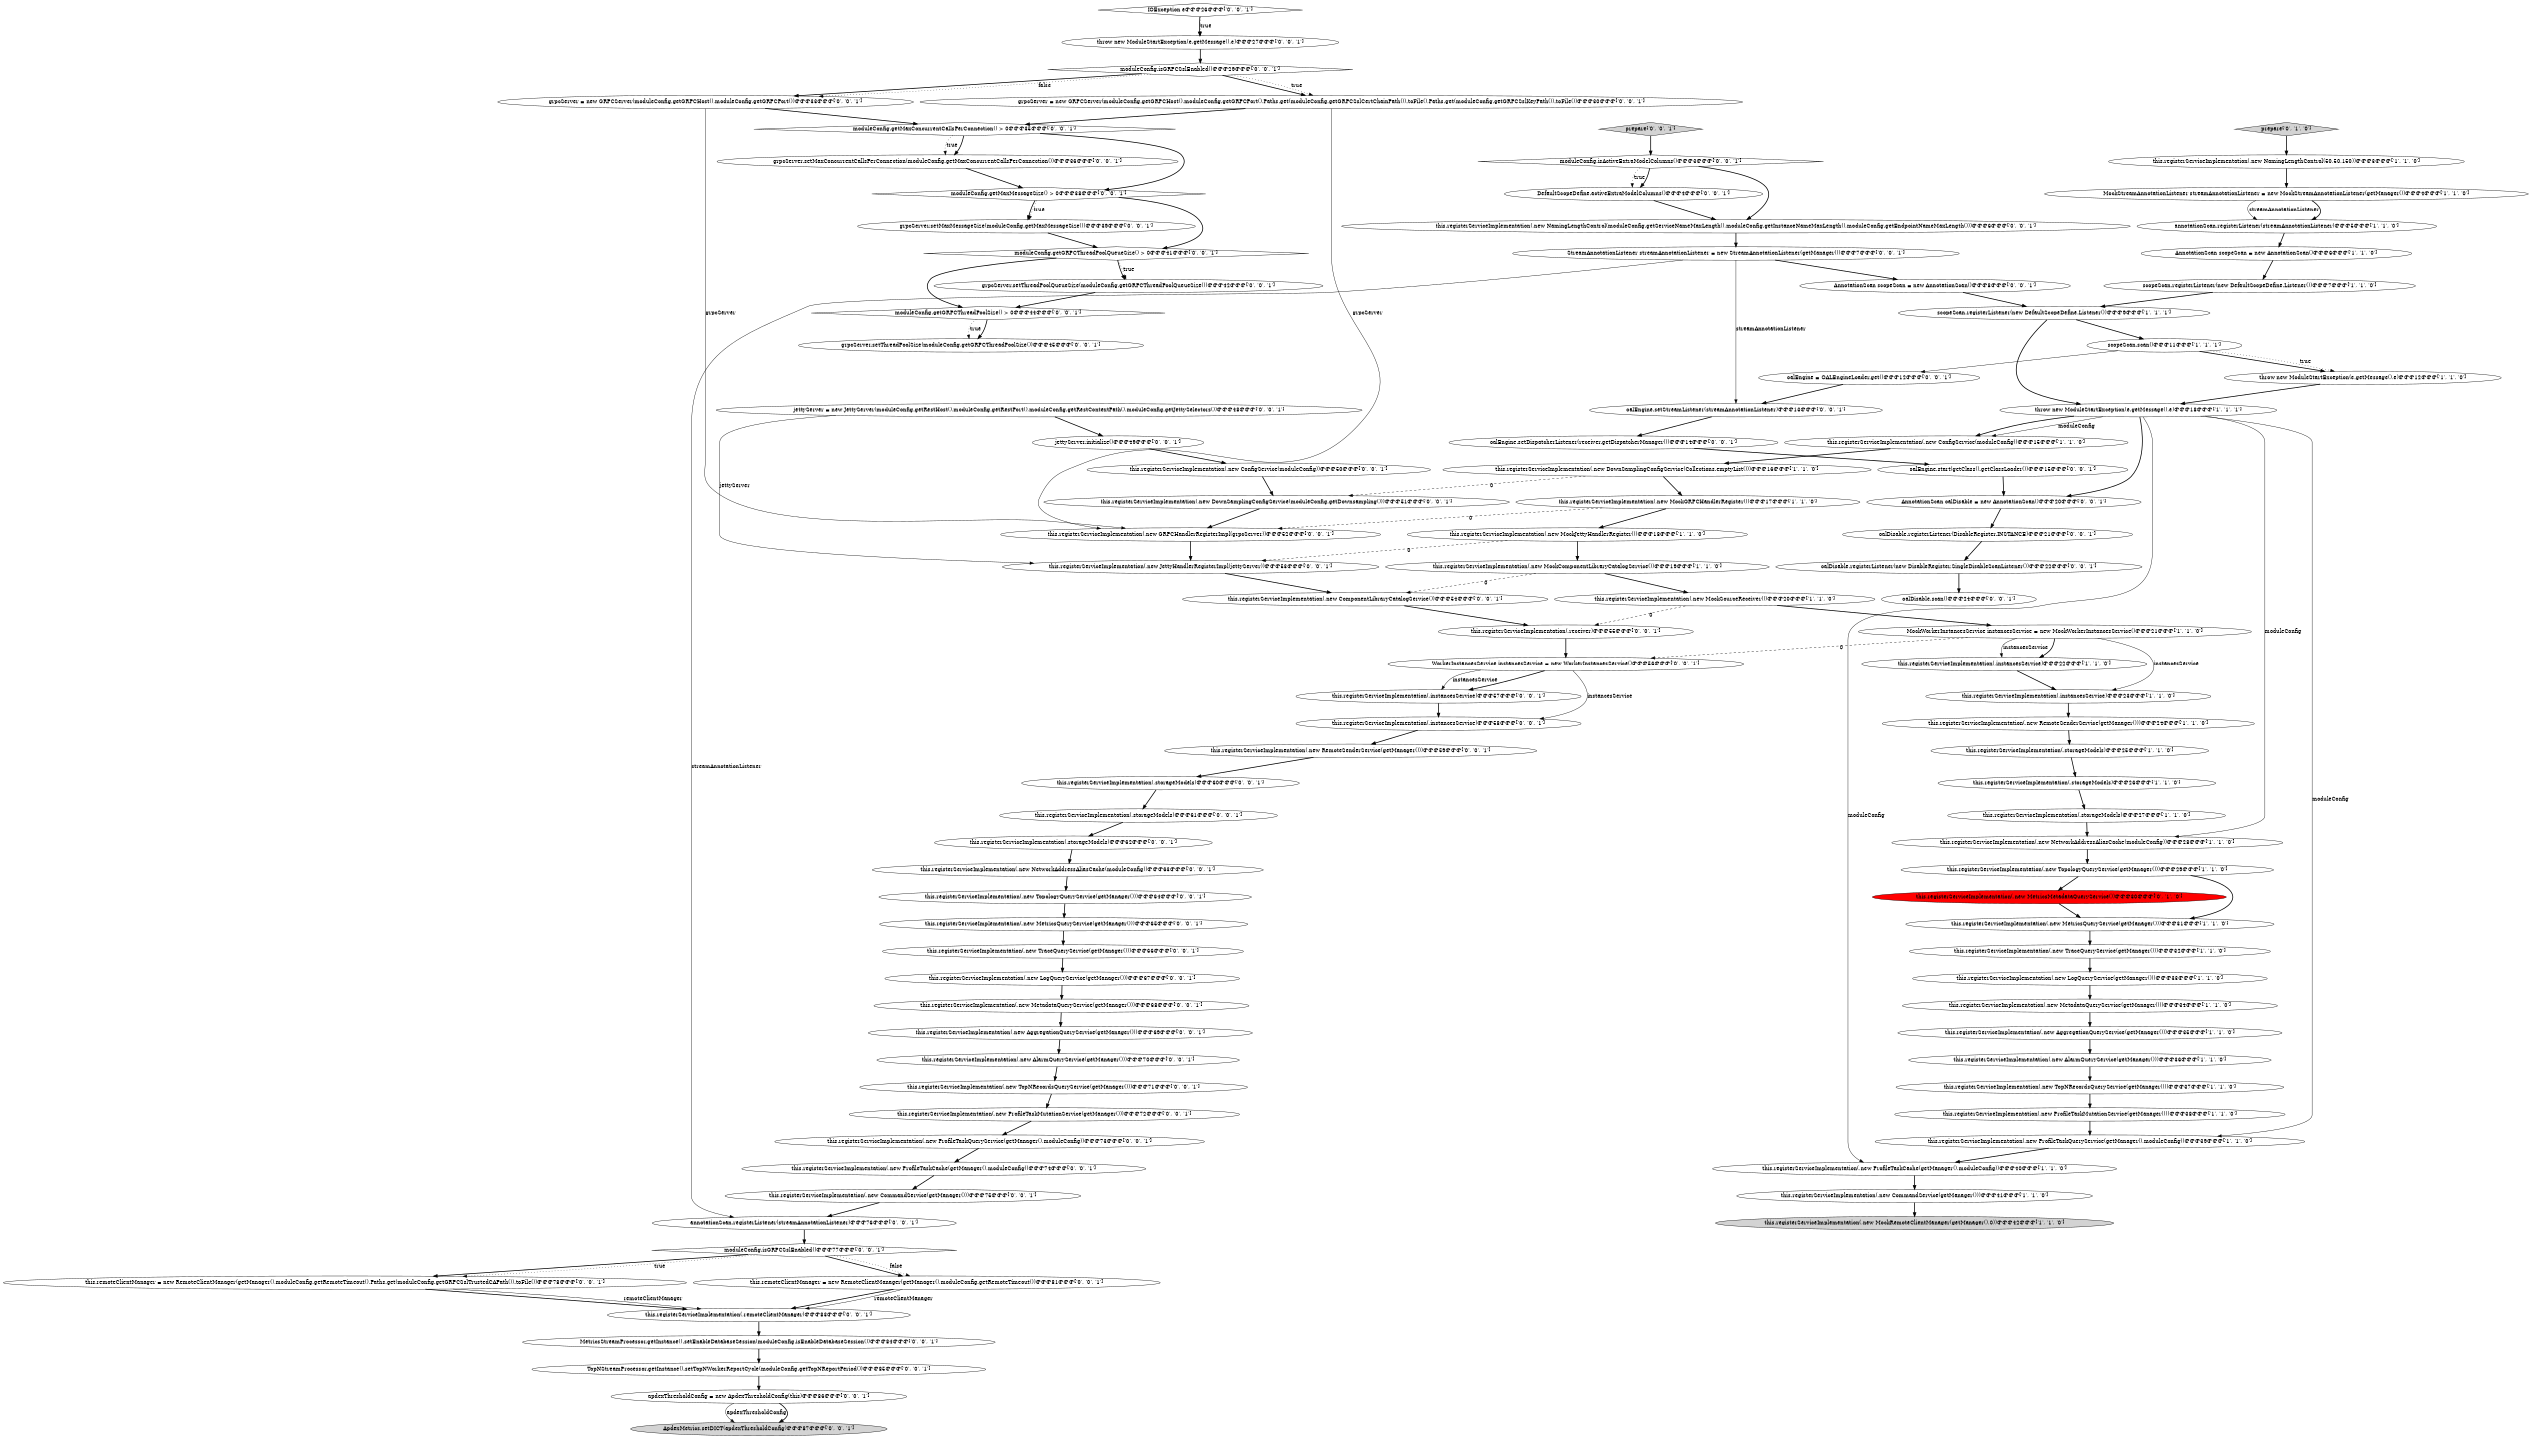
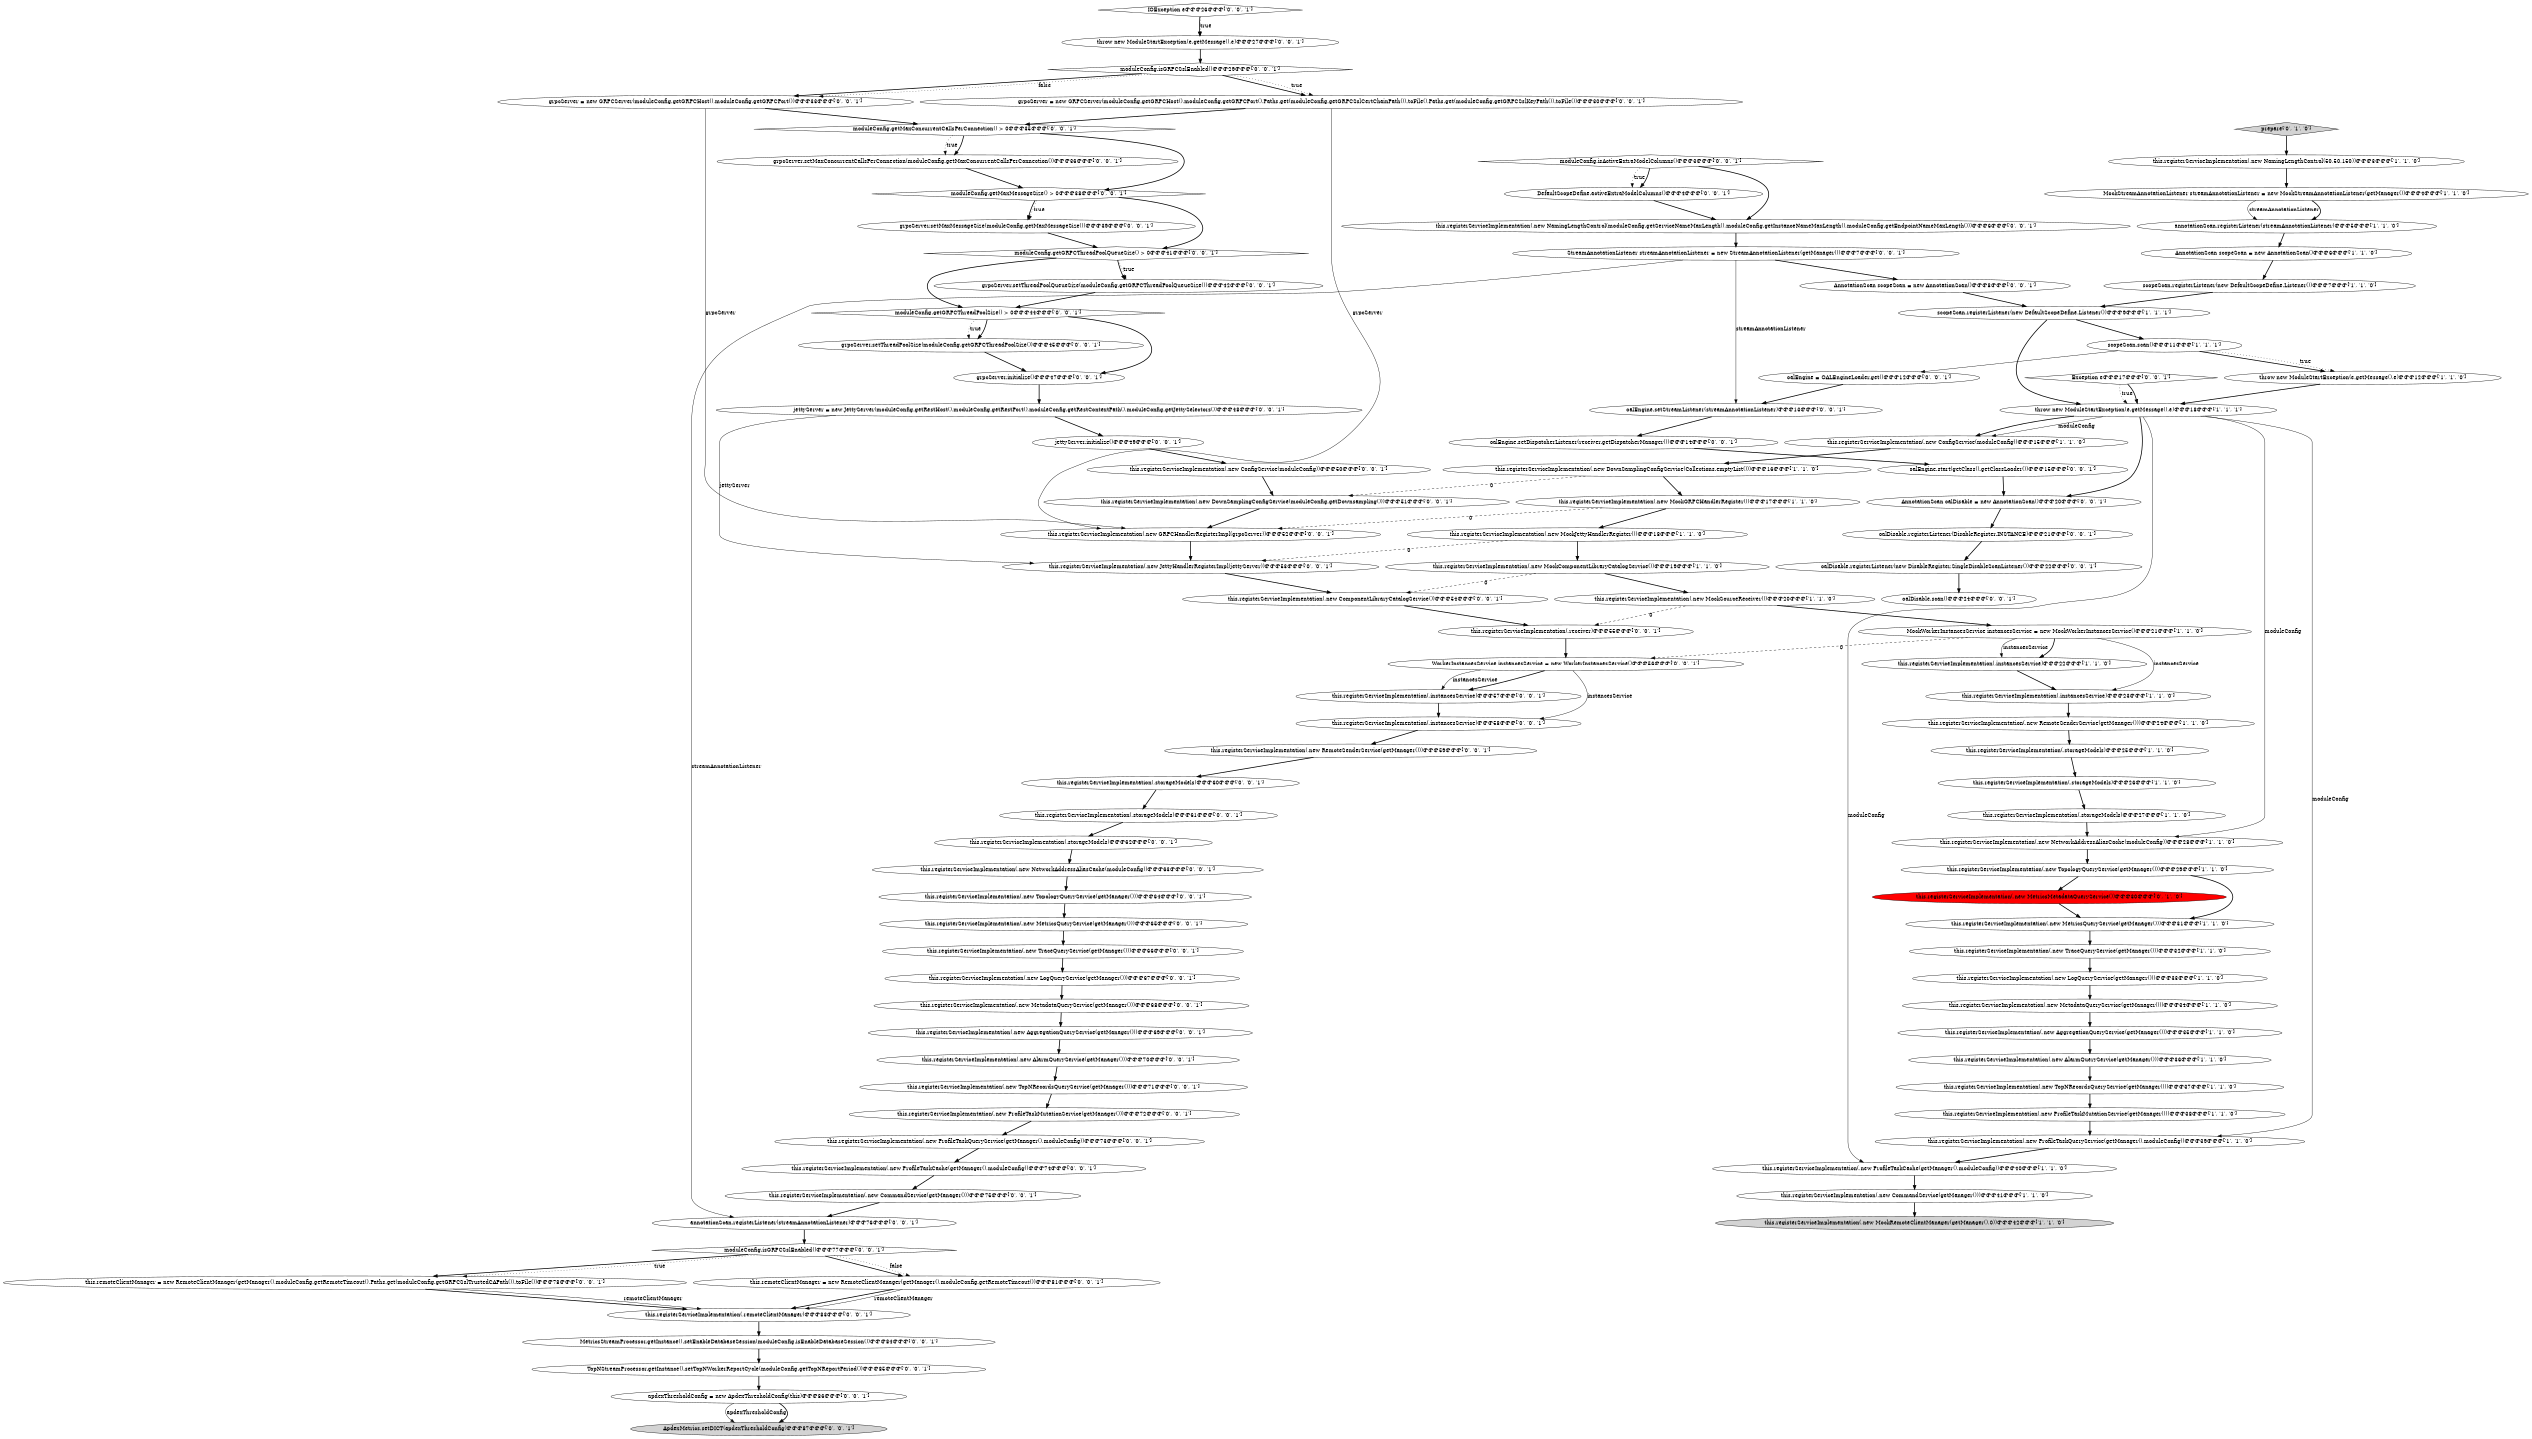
(1651, 129) -> none
none -> (1039, 378)
none -> (2121, 378)
